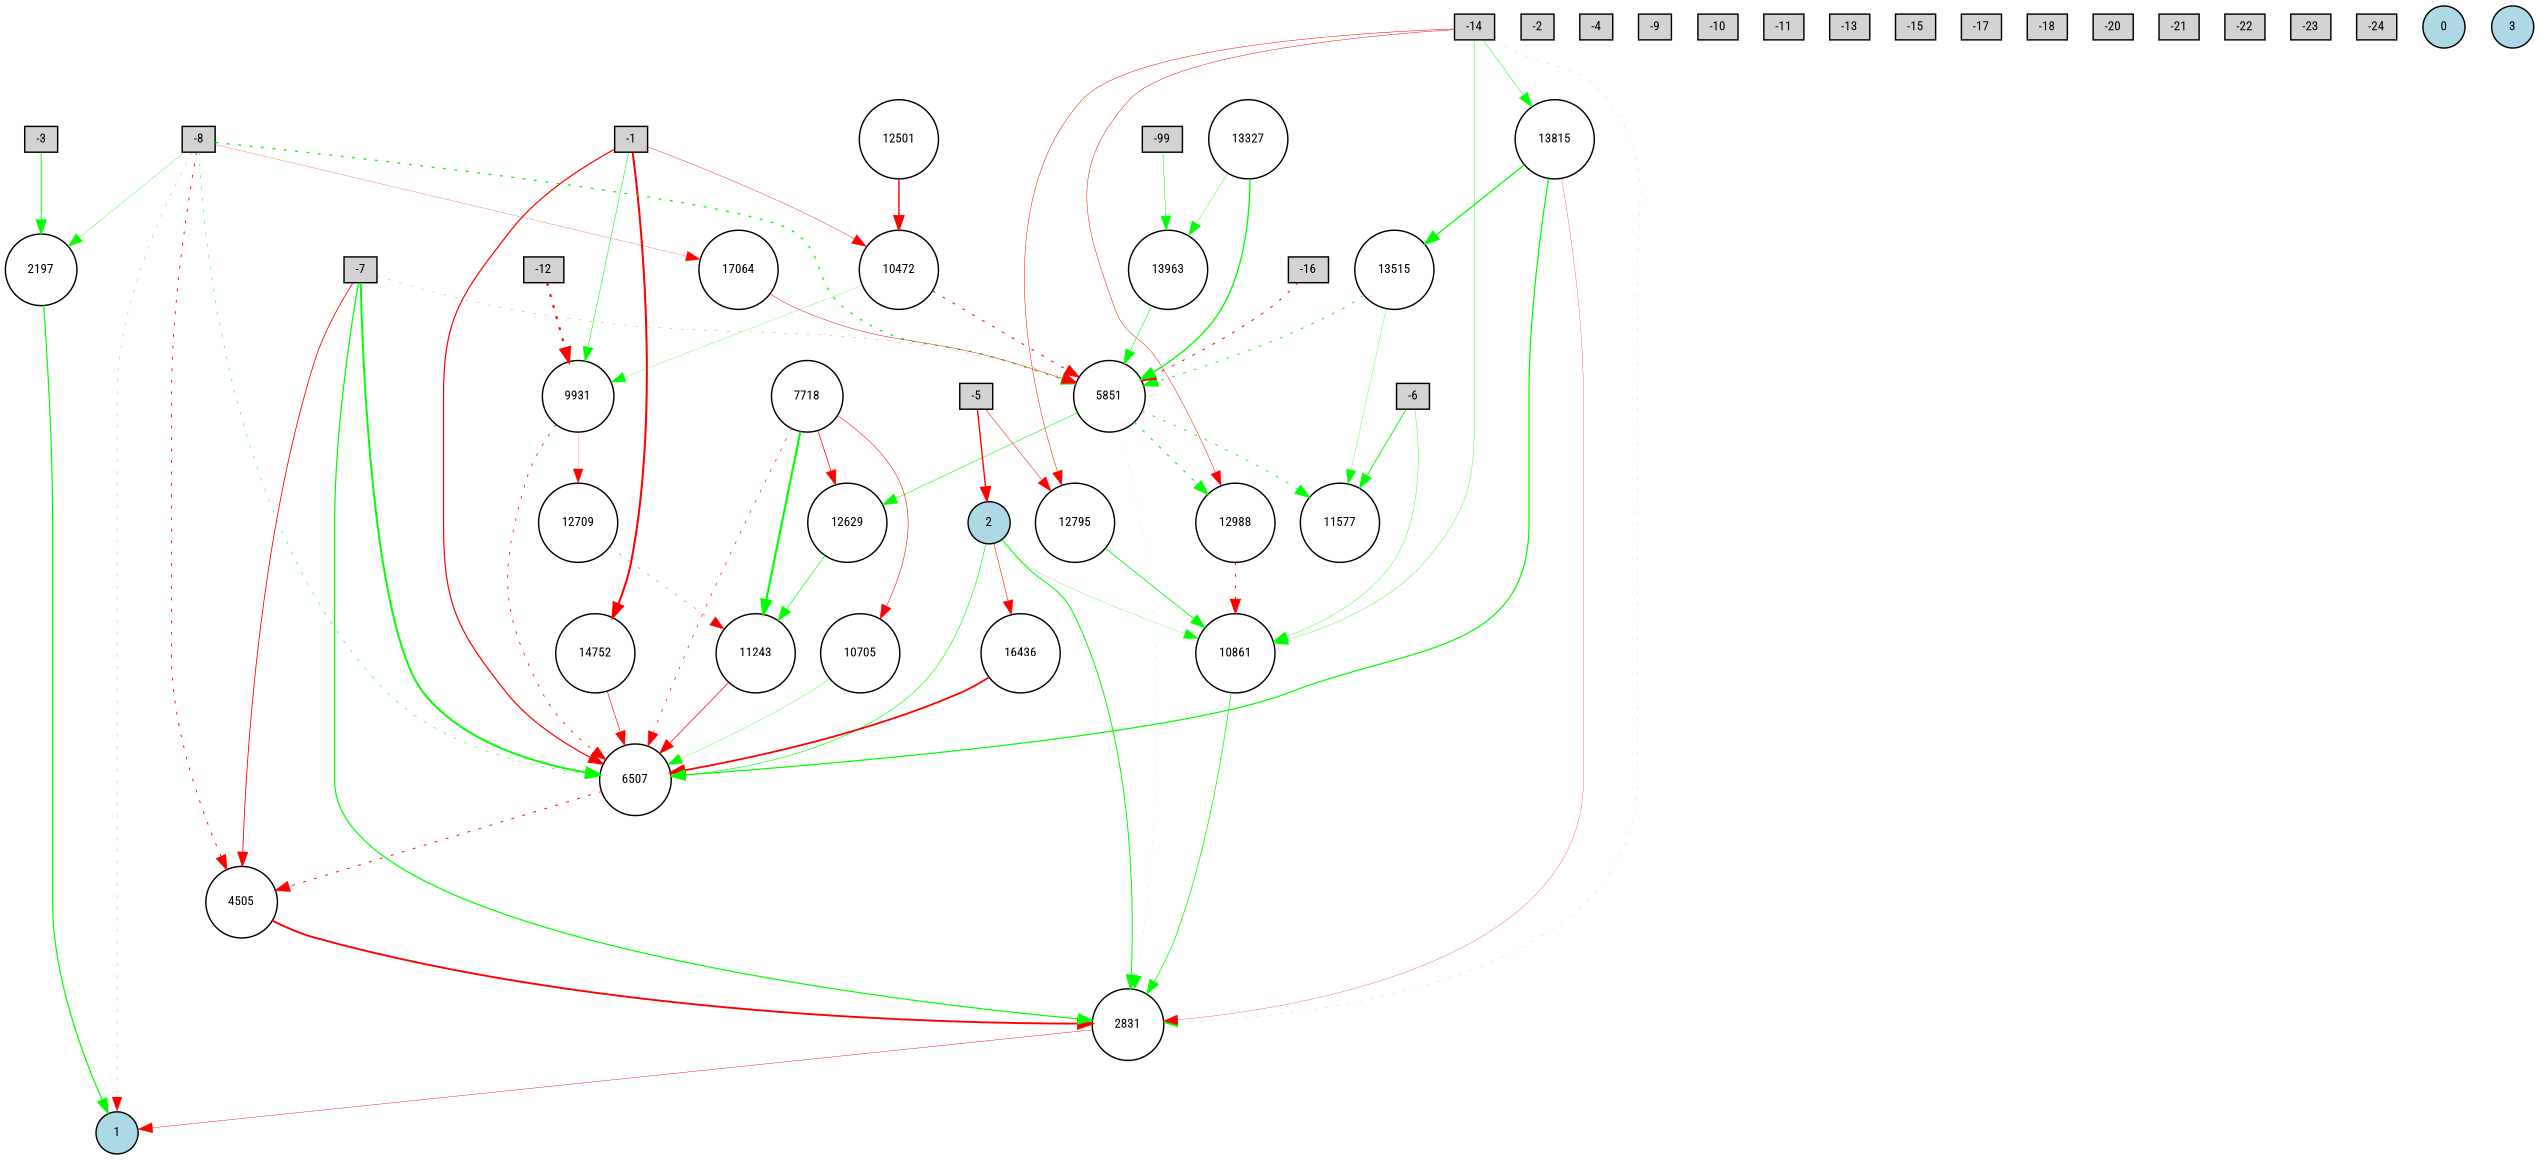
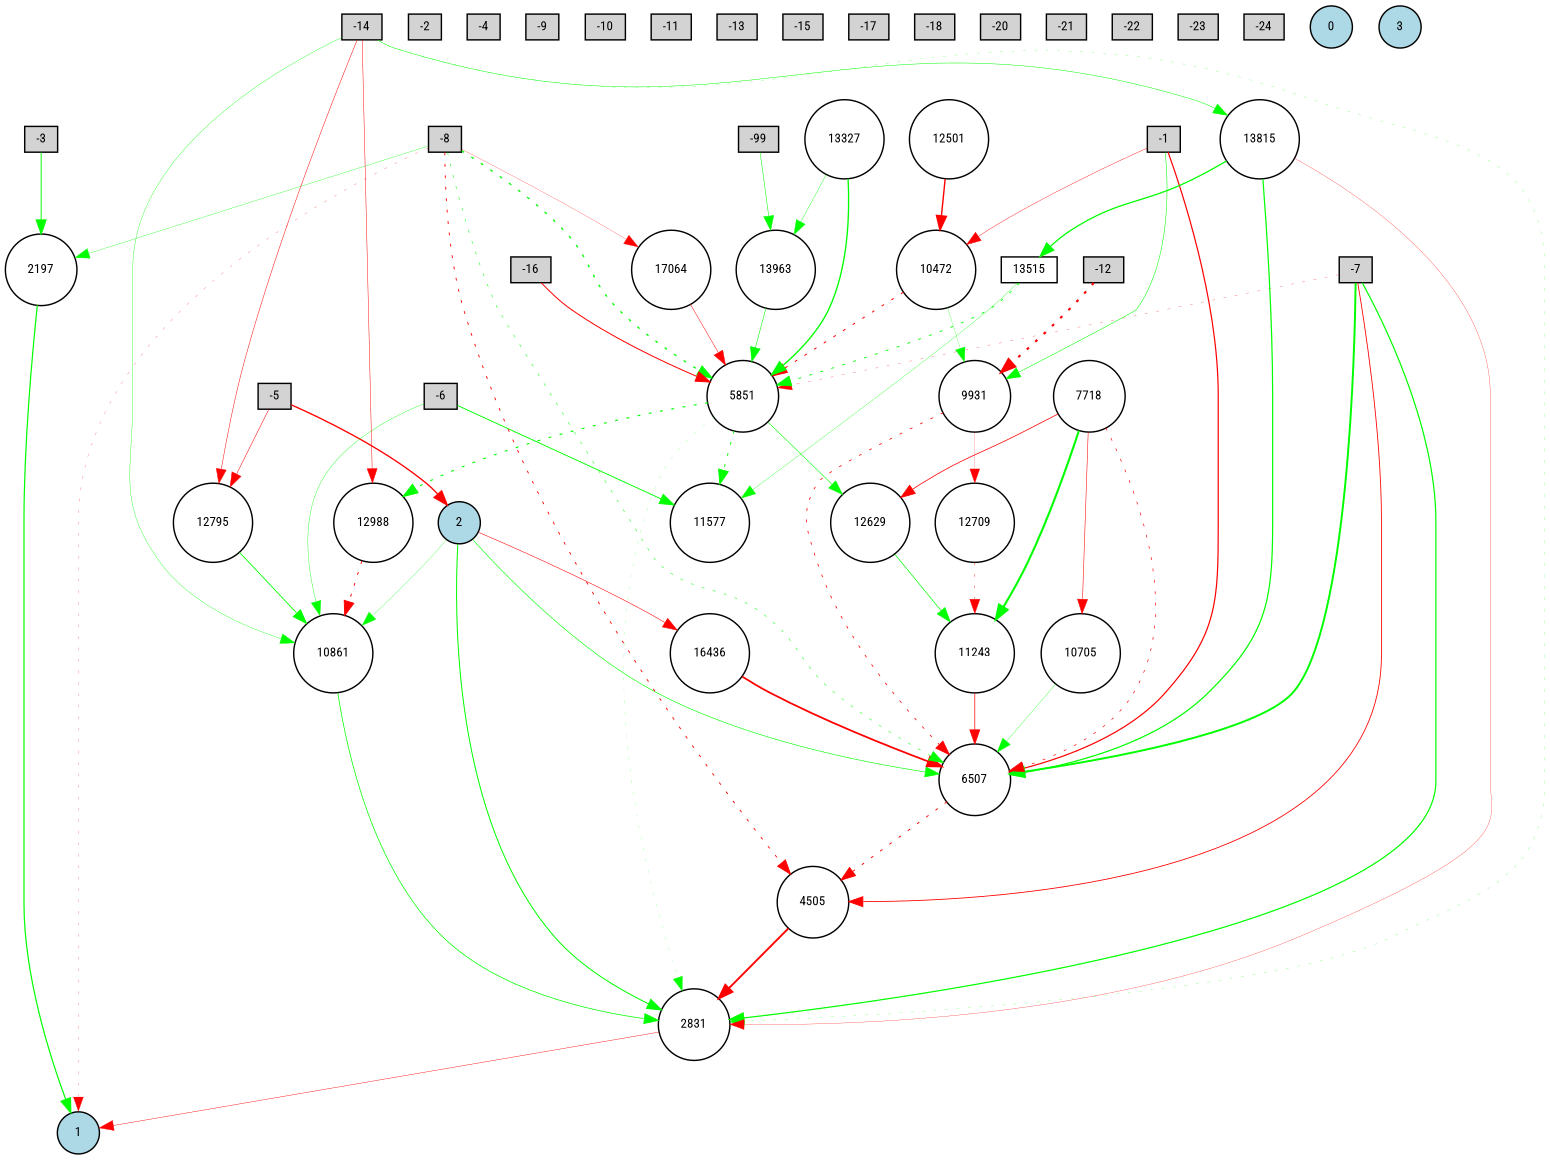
(1394, 270) -> (1029, 270)
(1230, 334) -> (615, 336)
(595, 653) -> none
